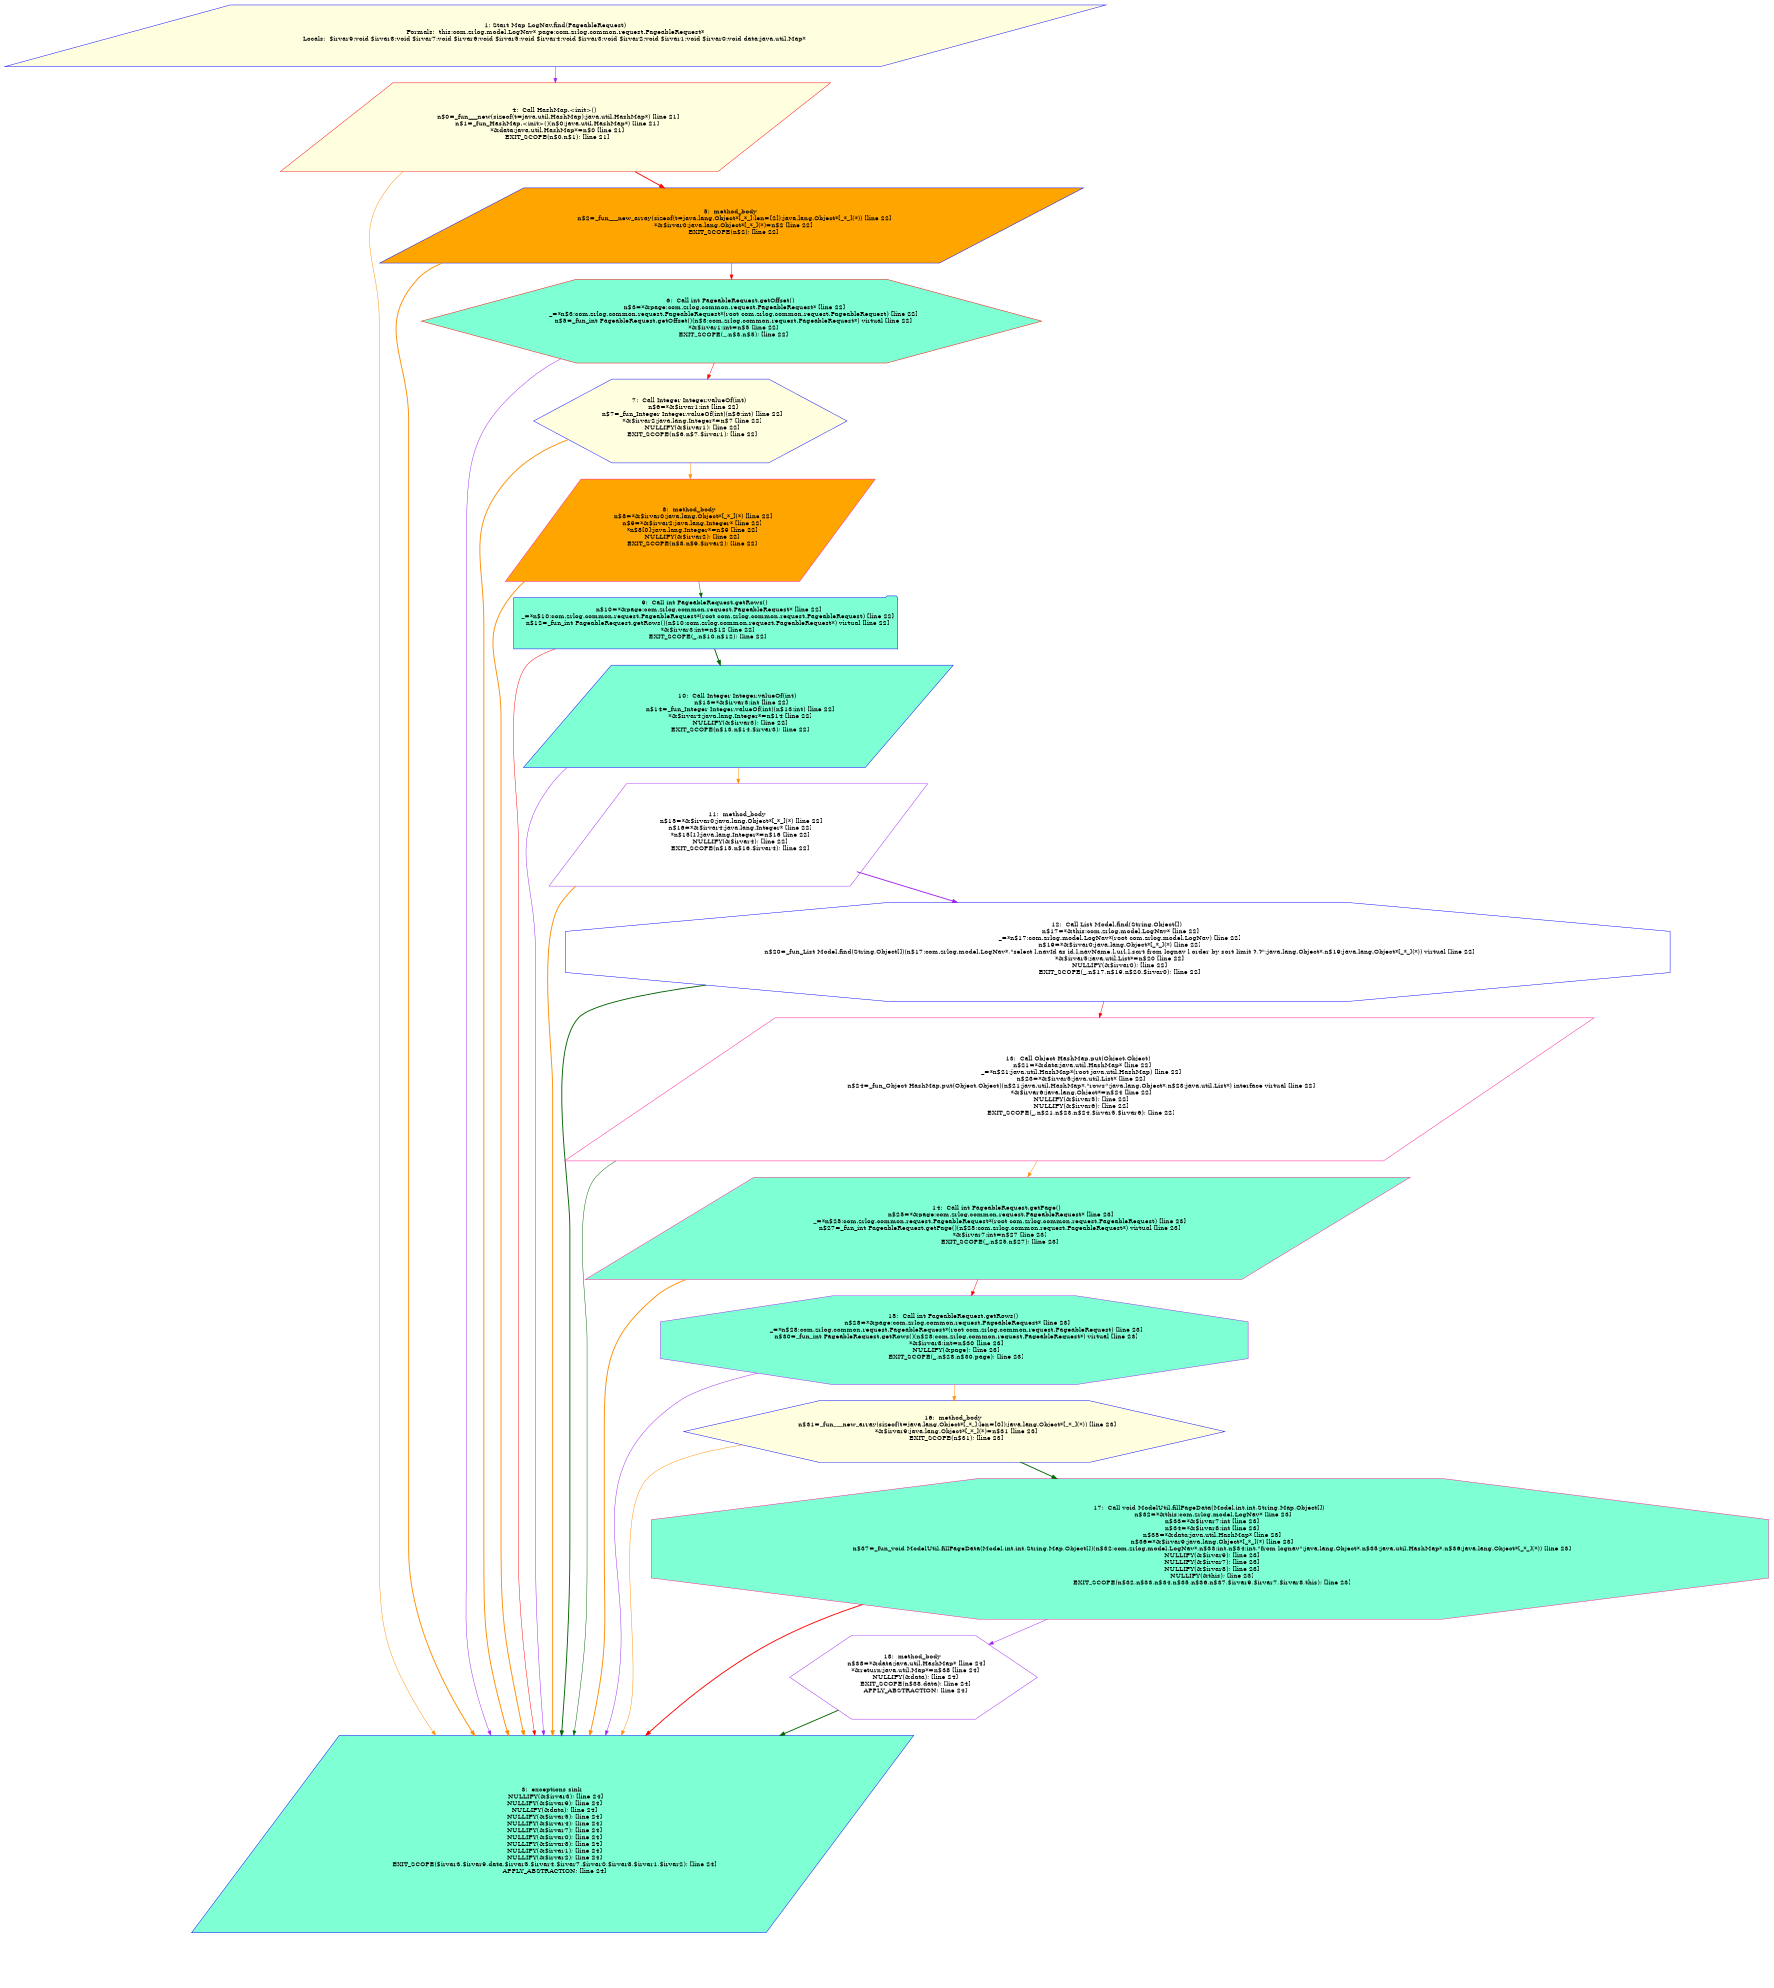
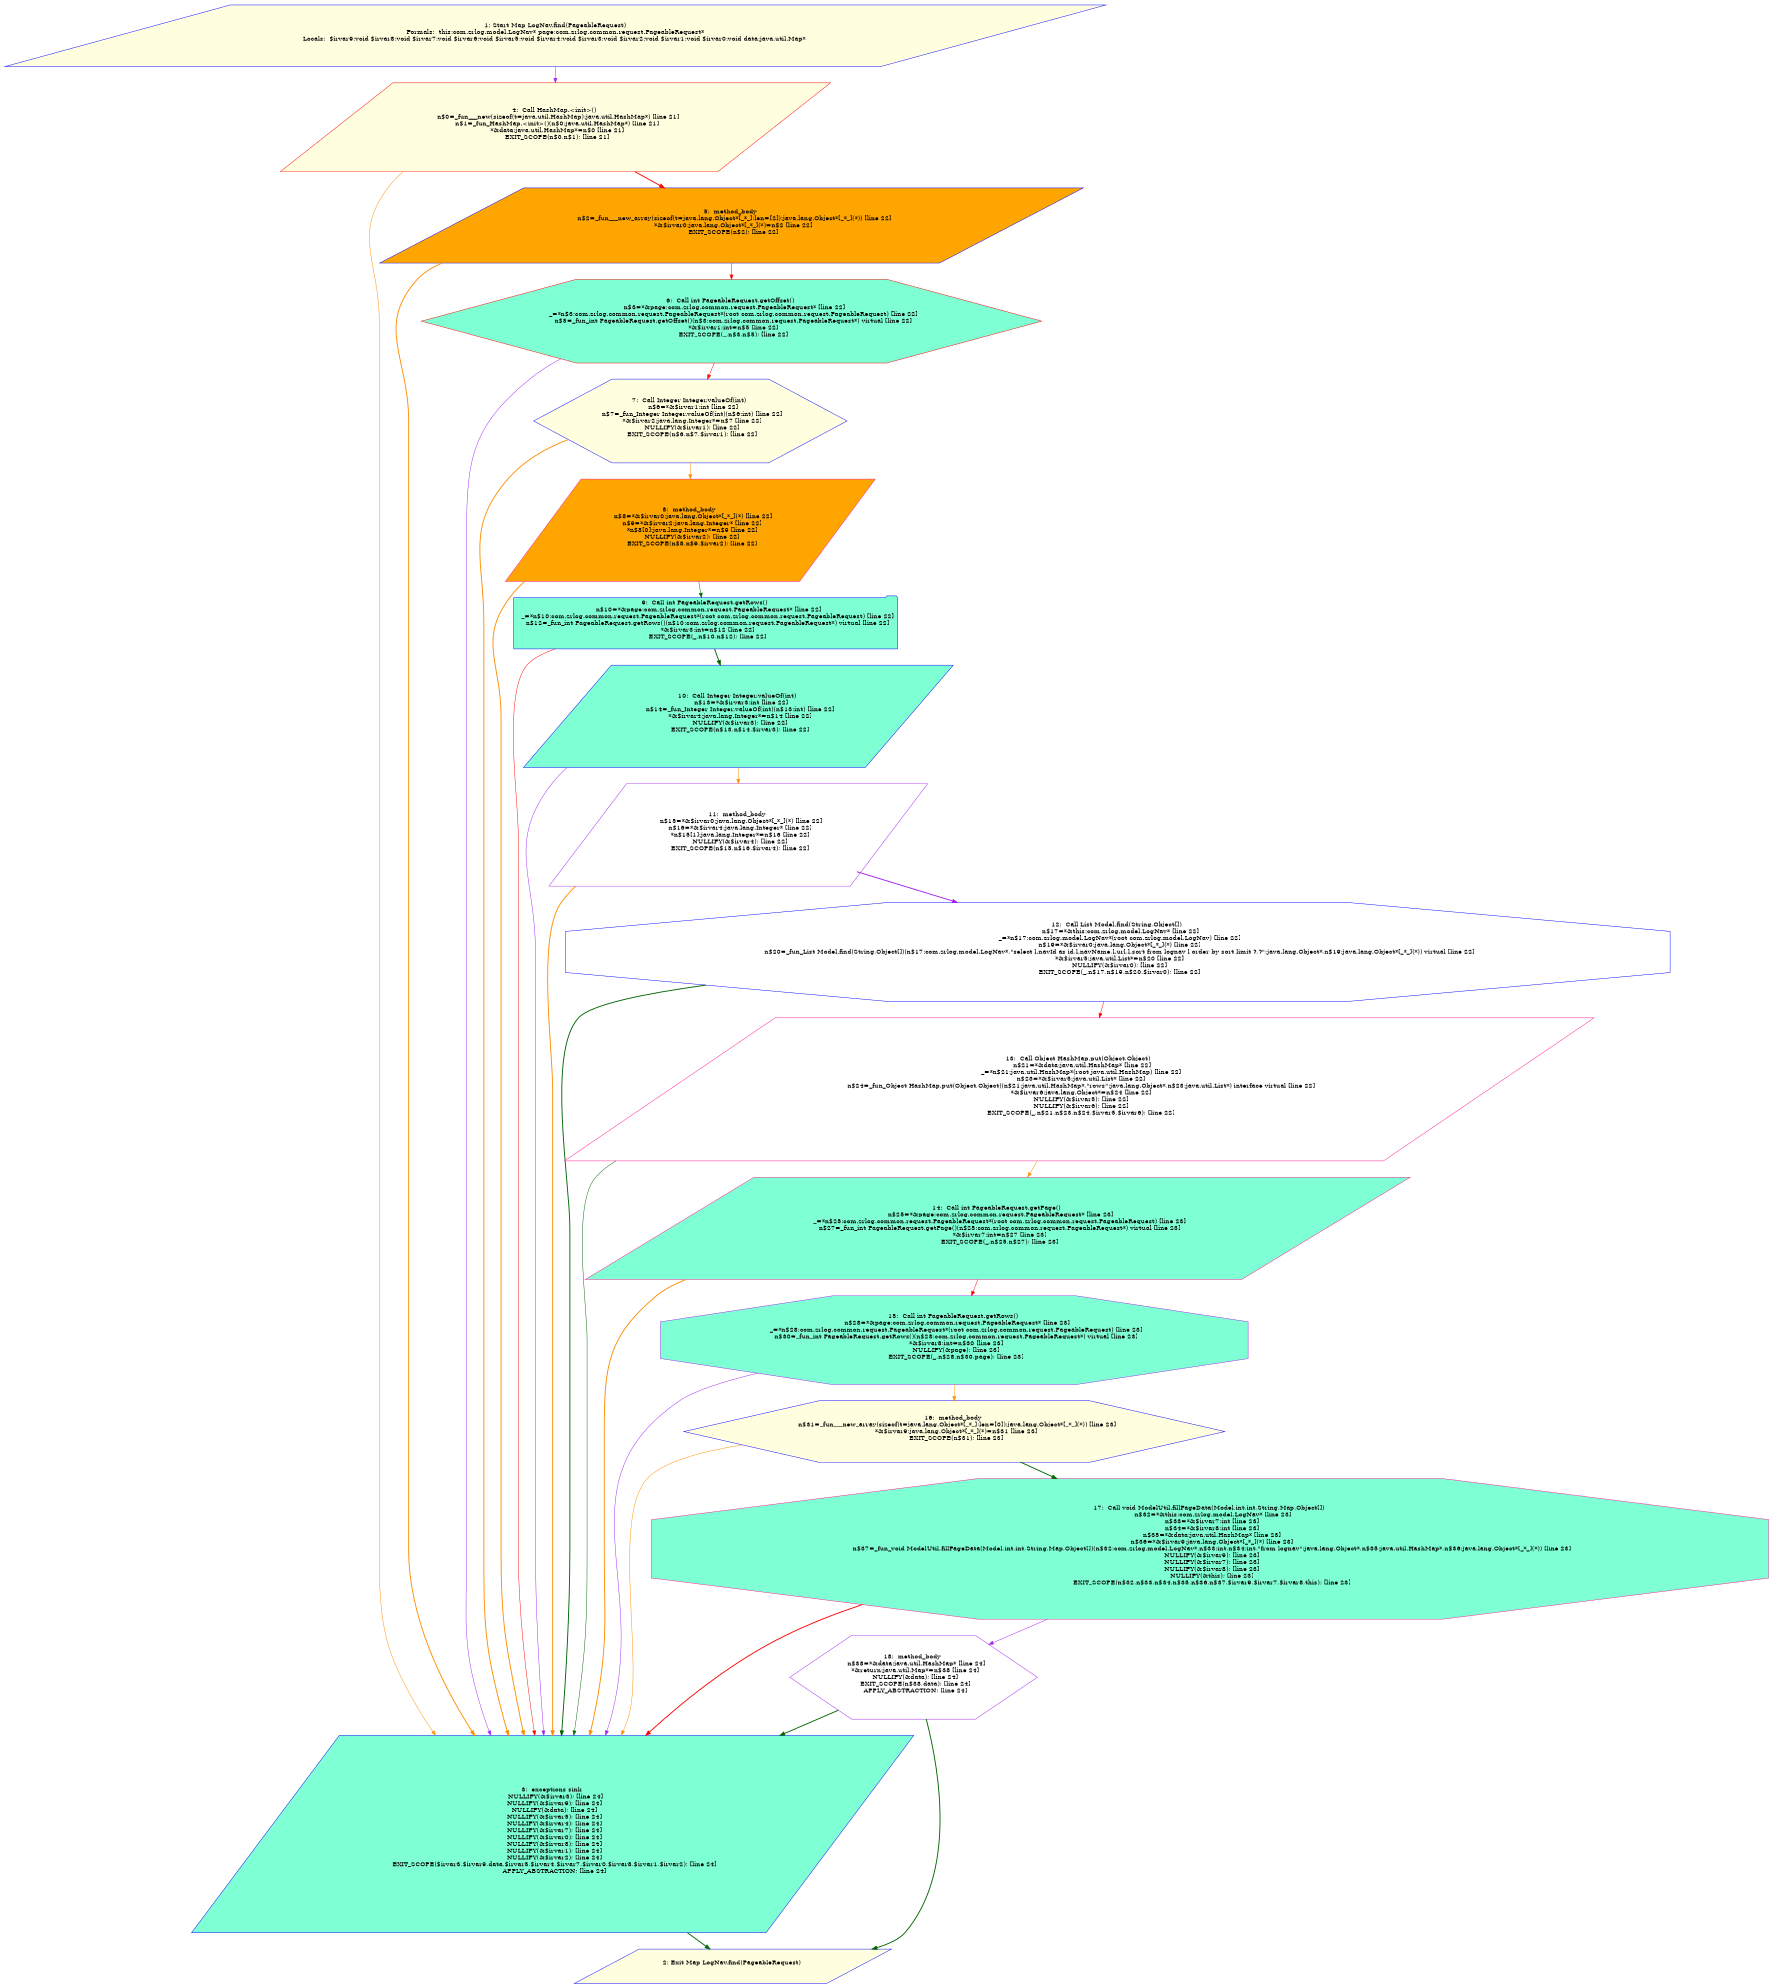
none -> (733, 1966)
